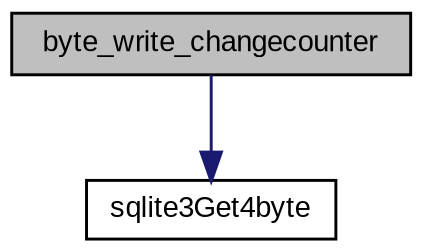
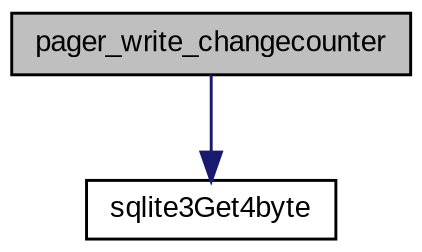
(211, 44) -> (211, 44)
